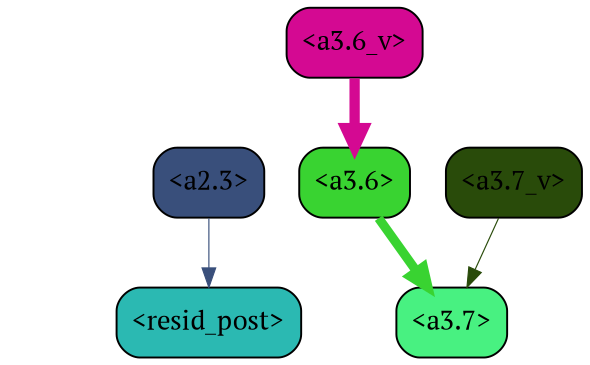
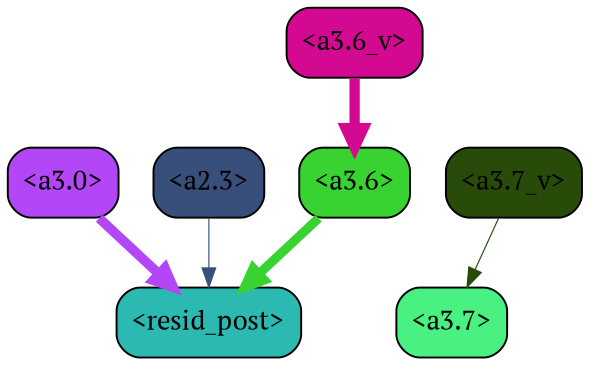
none -> (63, 183)
(398, 245) -> (289, 246)
